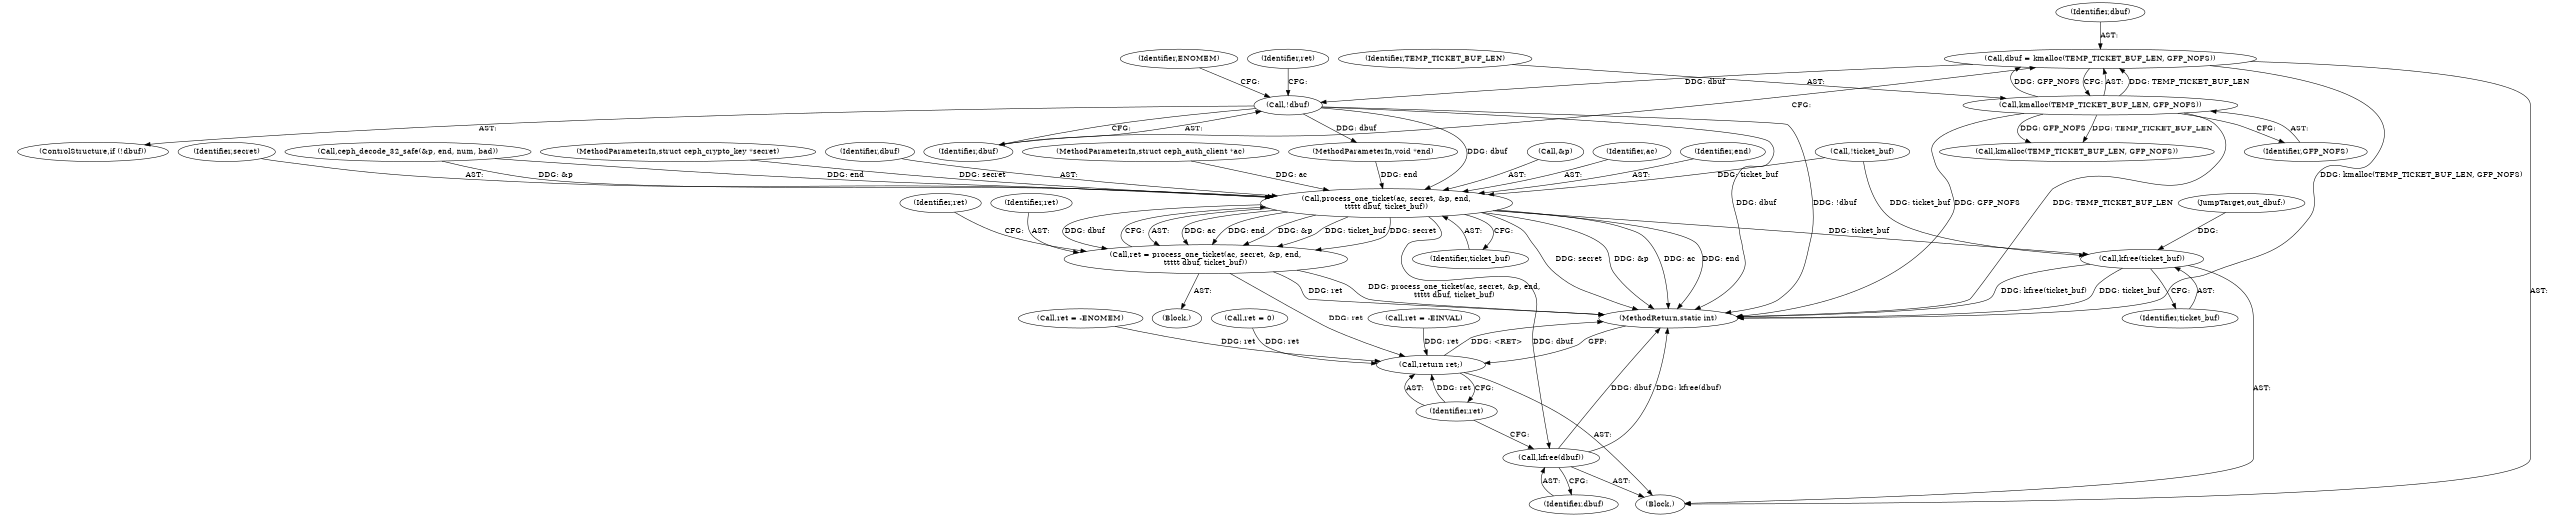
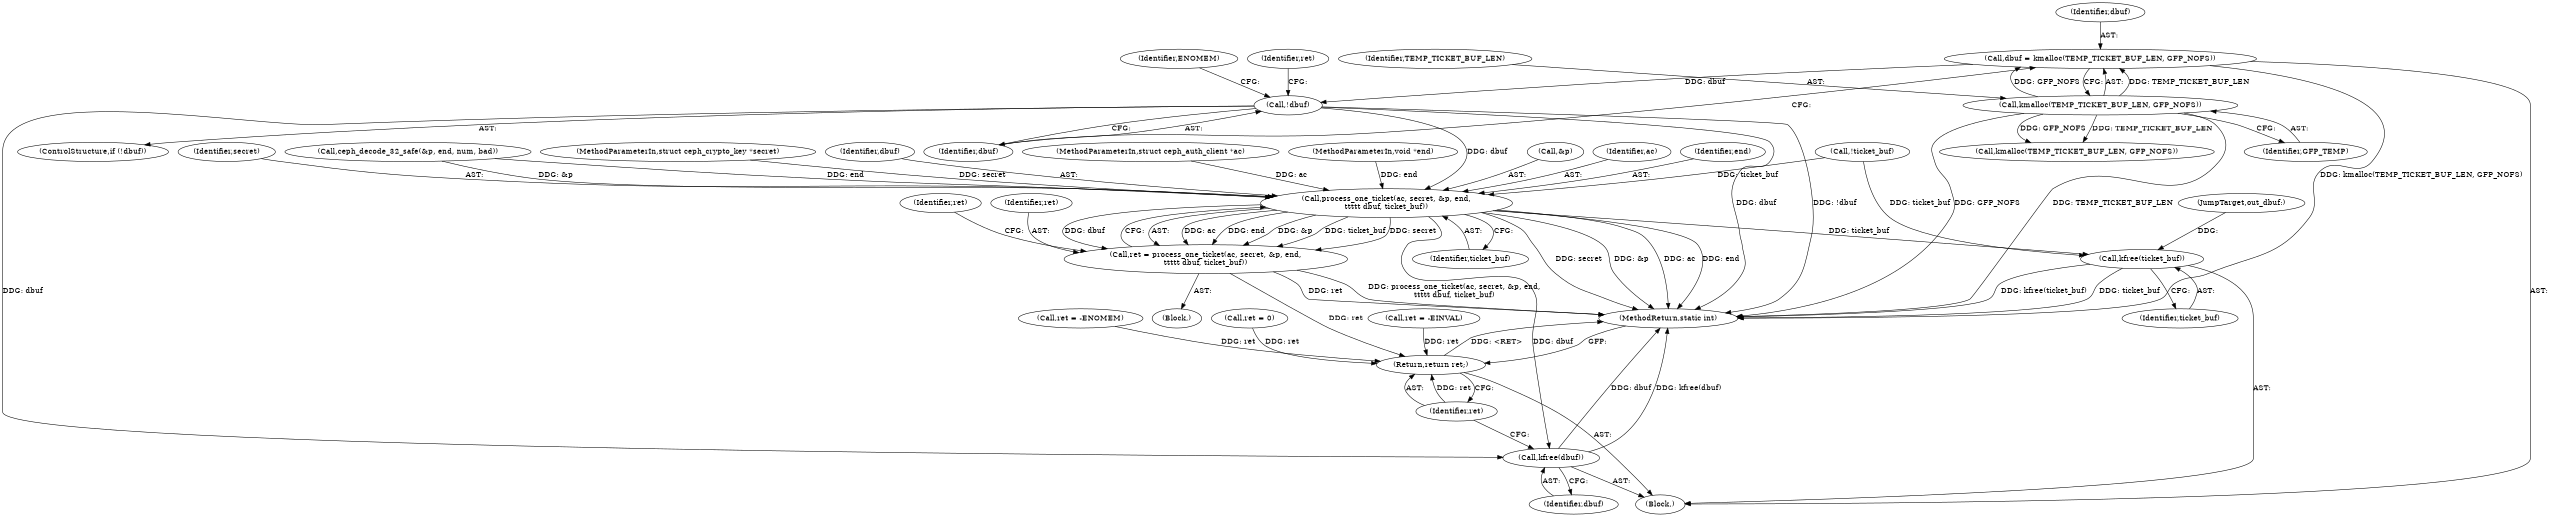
(1328, 127) -> (3, 396)
(2306, 152) -> (2306, 152)
(1431, 365) -> (1431, 365)
